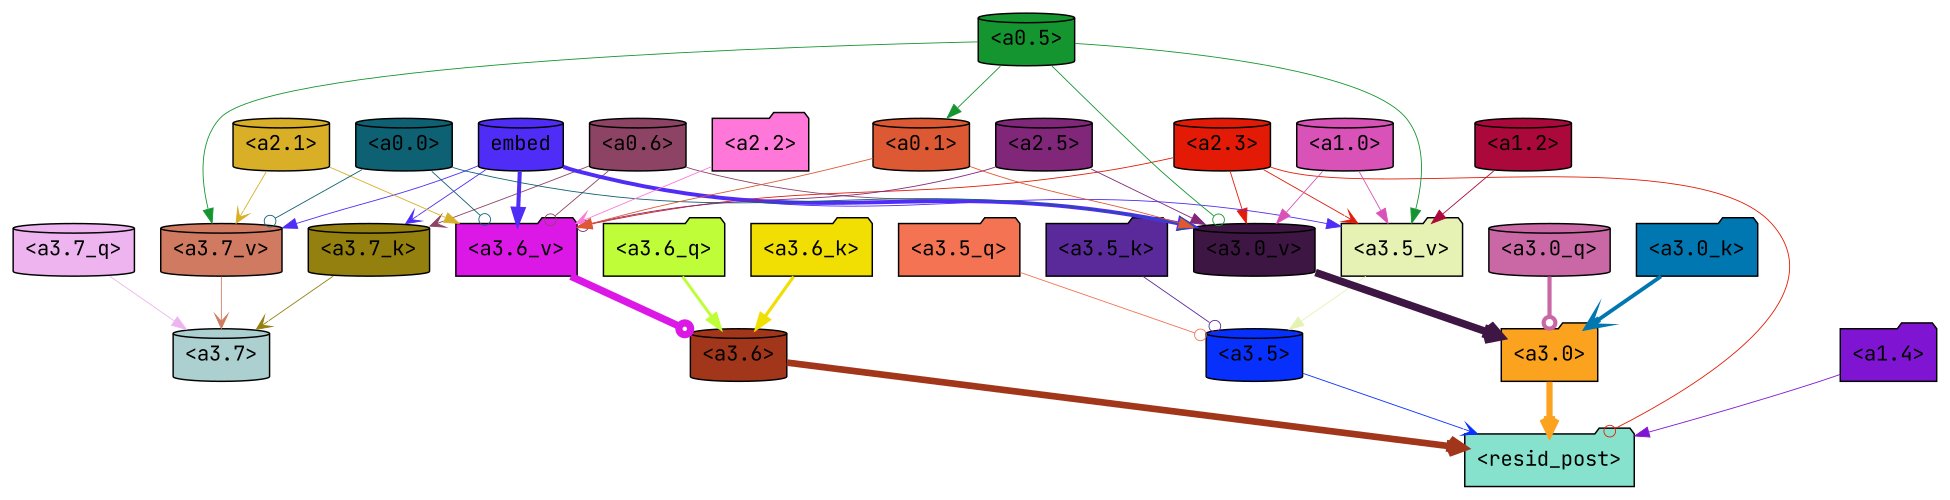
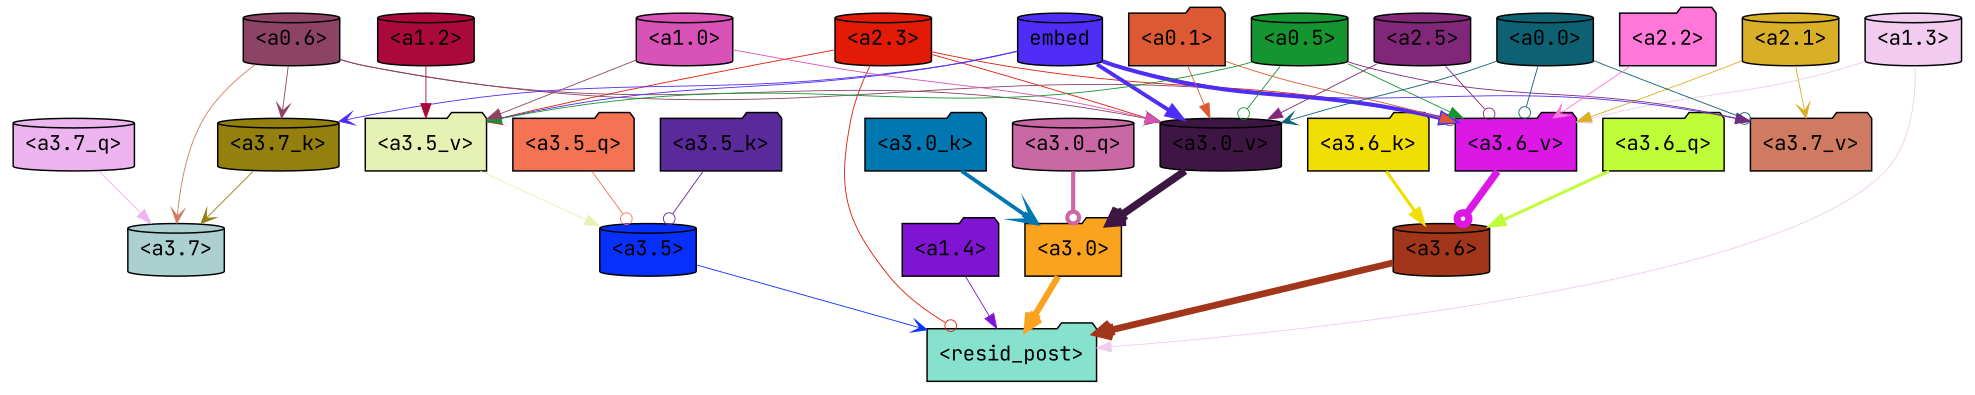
none -> (1913, 39)
(548, 61) -> (1541, 94)
(979, 87) -> (1389, 83)
(921, 145) -> (1177, 39)
(1370, 191) -> (588, 79)
(221, 250) -> (1811, 145)
(221, 295) -> (199, 127)
